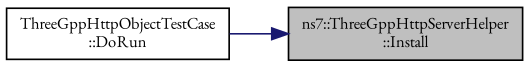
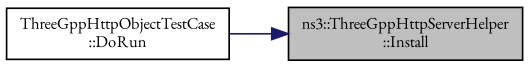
(406, 34) -> (406, 34)
